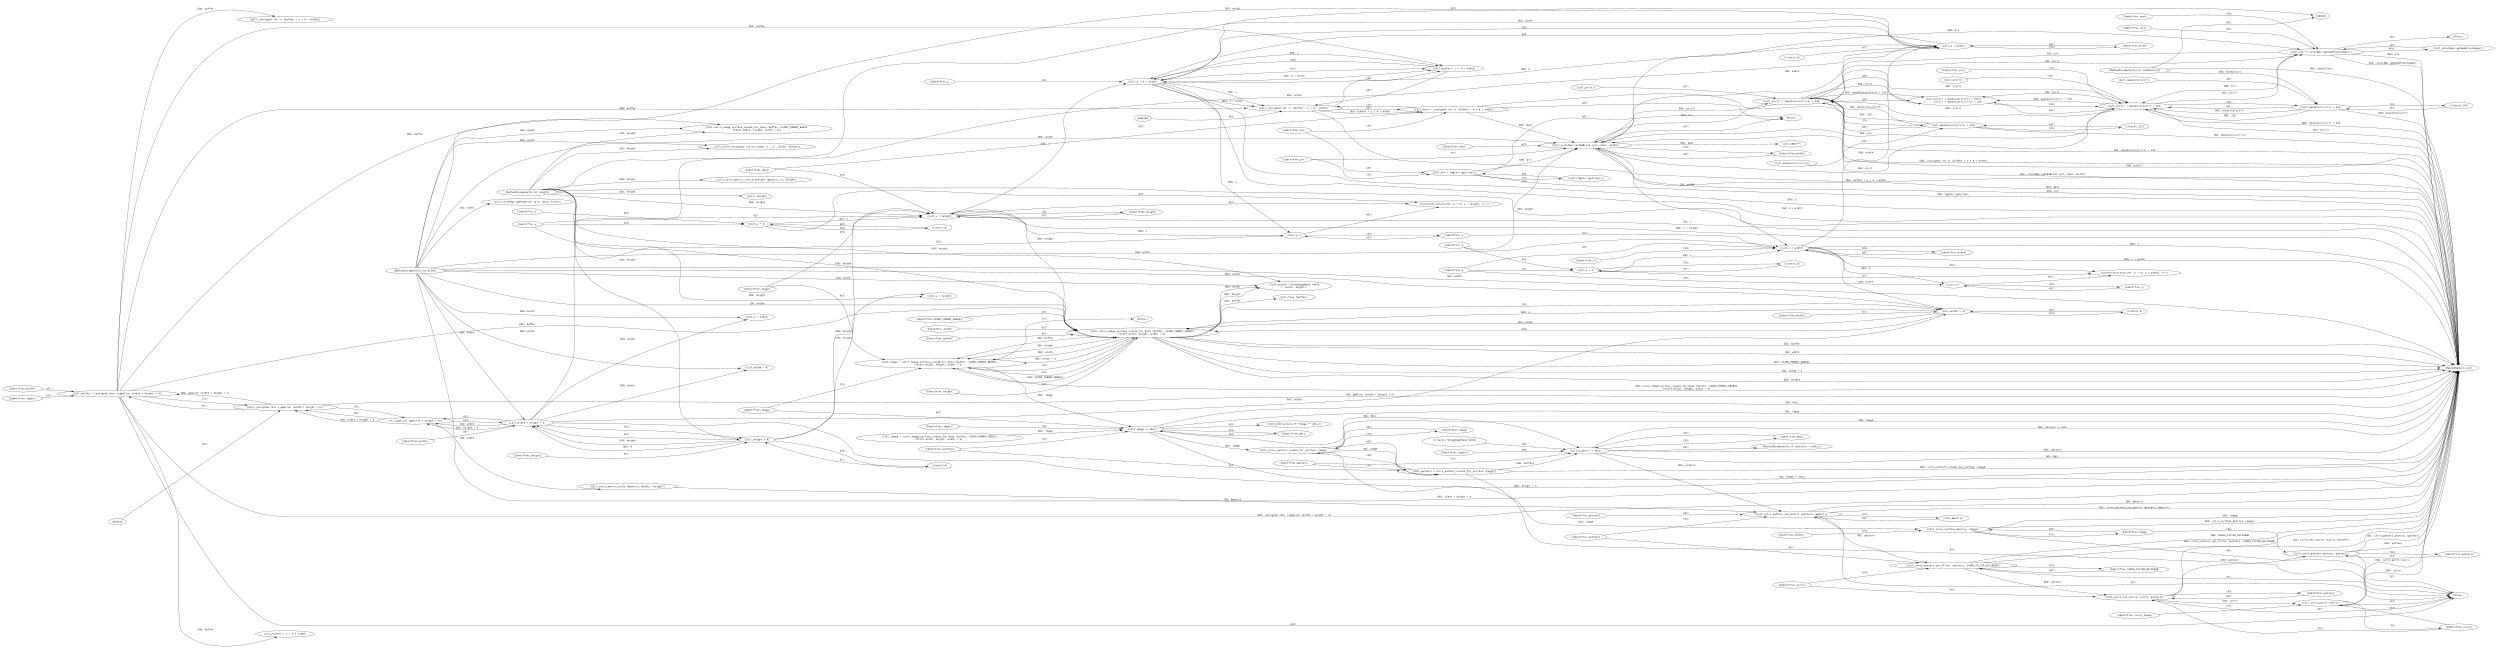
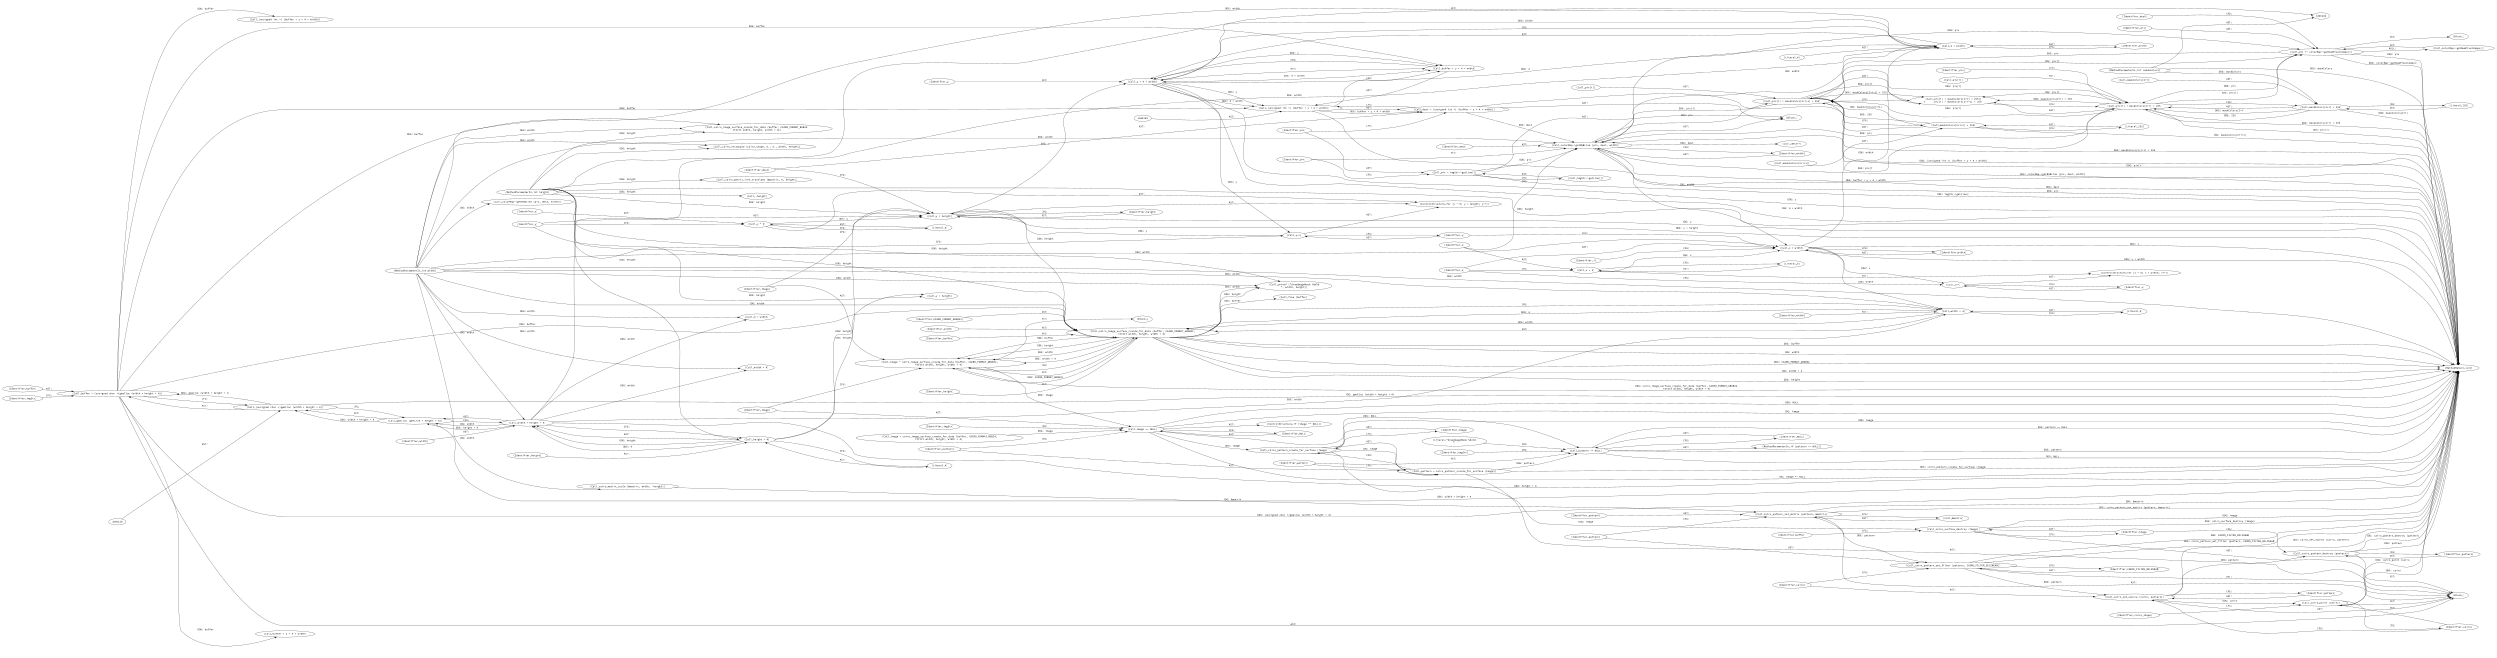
(1949, 267) -> none
(2053, 277) -> (2053, 277)
(1687, 483) -> none
